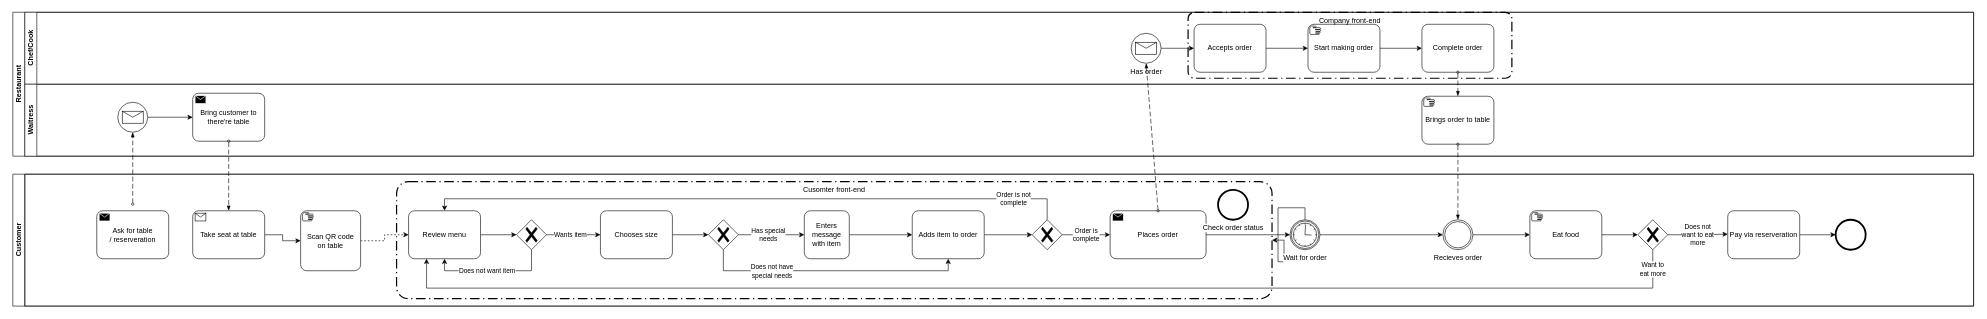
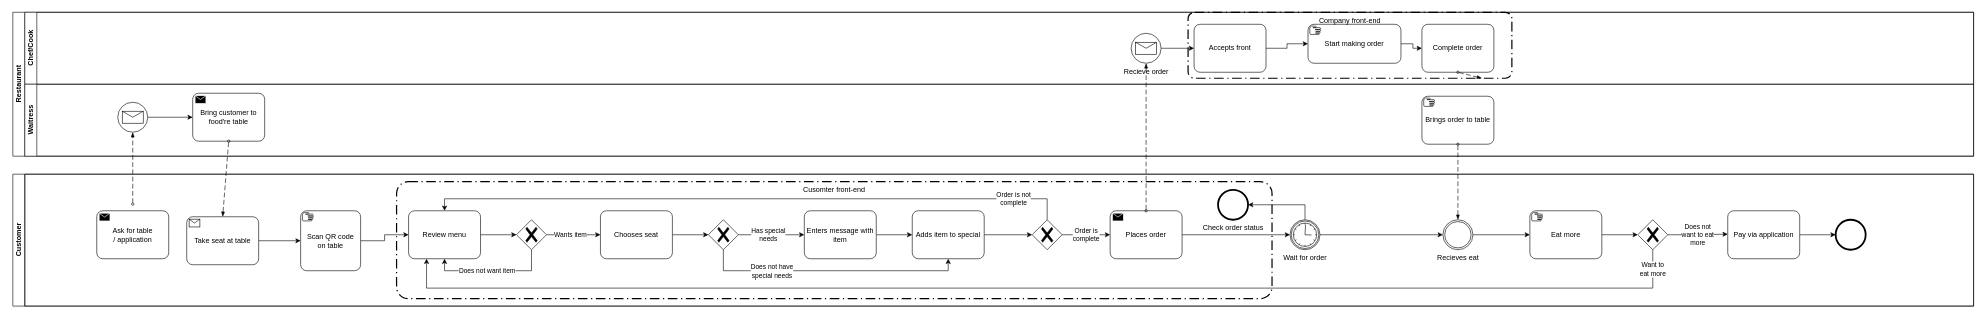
(1230, 48) -> (1230, 48)
(1344, 48) -> (1355, 44)
(1147, 72) -> (1147, 72)
(1458, 90) -> (1469, 75)
(228, 117) -> (228, 117)
(132, 235) -> (132, 235)
(228, 235) -> (222, 241)
(636, 235) -> (636, 235)
(827, 235) -> (840, 235)
(948, 235) -> (948, 235)
(1158, 235) -> (1146, 235)
(1566, 235) -> (1566, 235)
(1764, 235) -> (1764, 235)
(384, 240) -> (384, 240)
(1281, 240) -> (1253, 205)
(1459, 258) -> (1459, 258)
